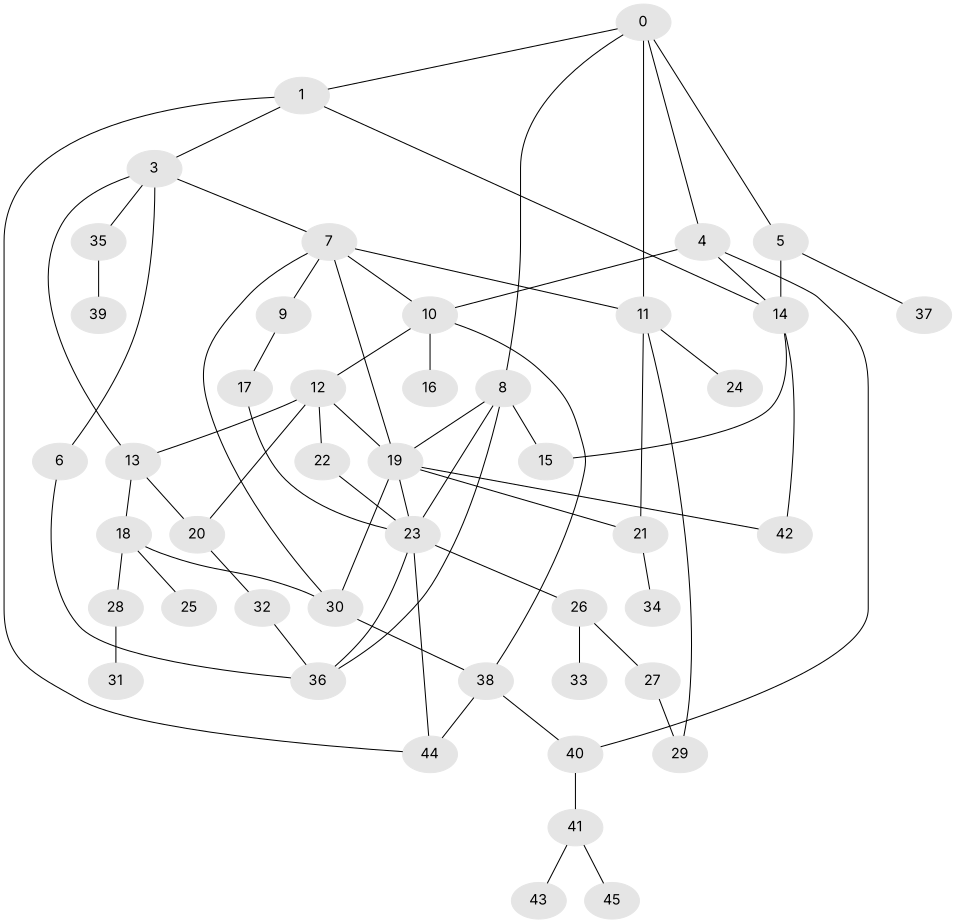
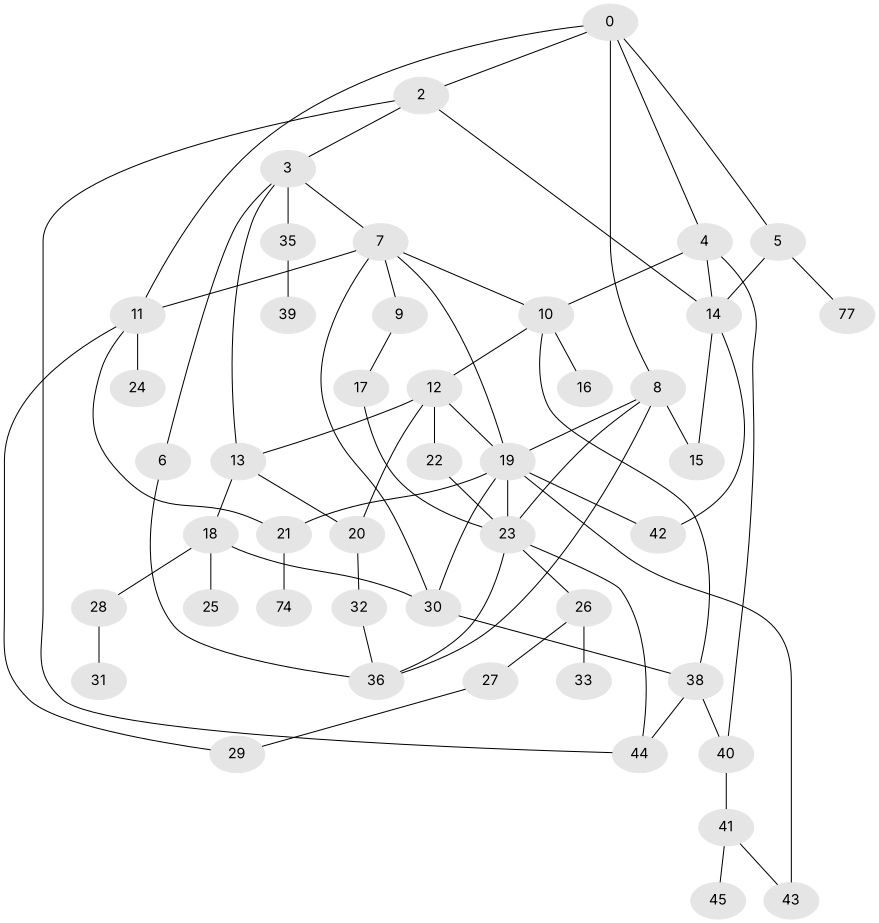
(302, 96) -> (421, 96)
(924, 315) -> (847, 315)
(653, 608) -> (284, 608)
none -> (760, 616)
